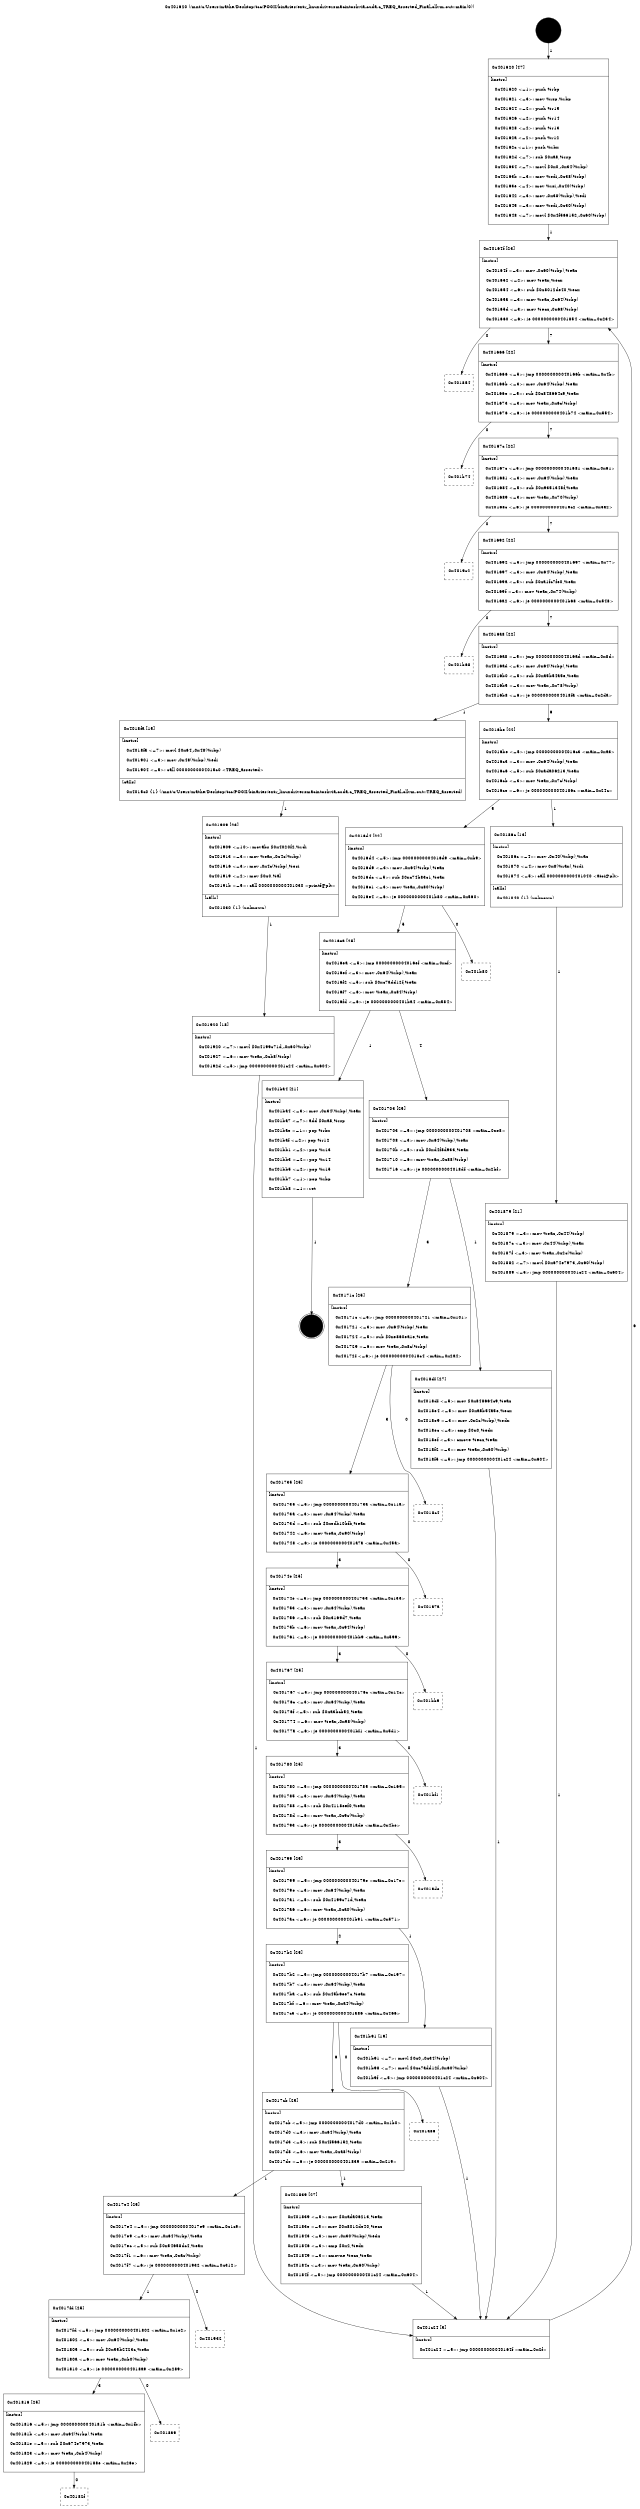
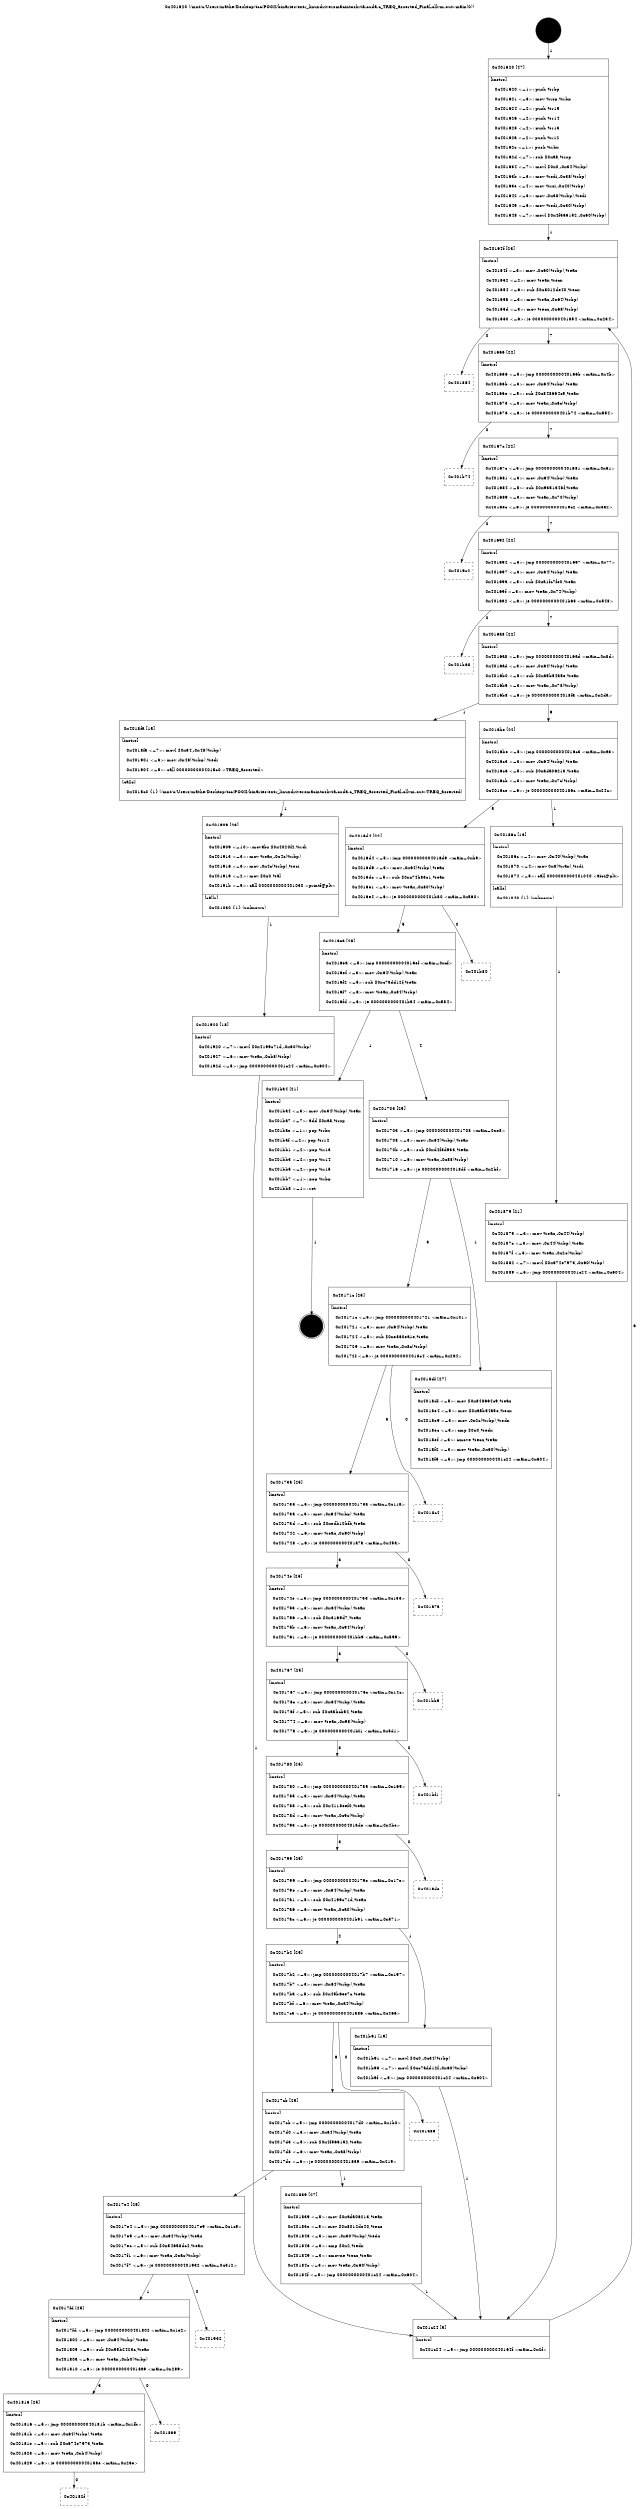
(496, 1892) -> none
